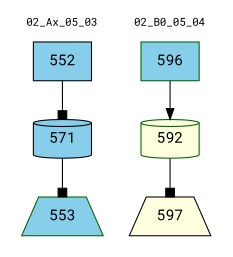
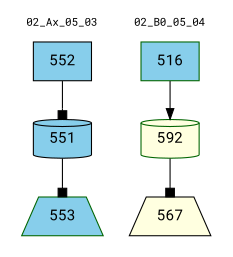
(170, 61) -> (170, 61)
(62, 139) -> (62, 139)
(170, 216) -> (170, 216)
